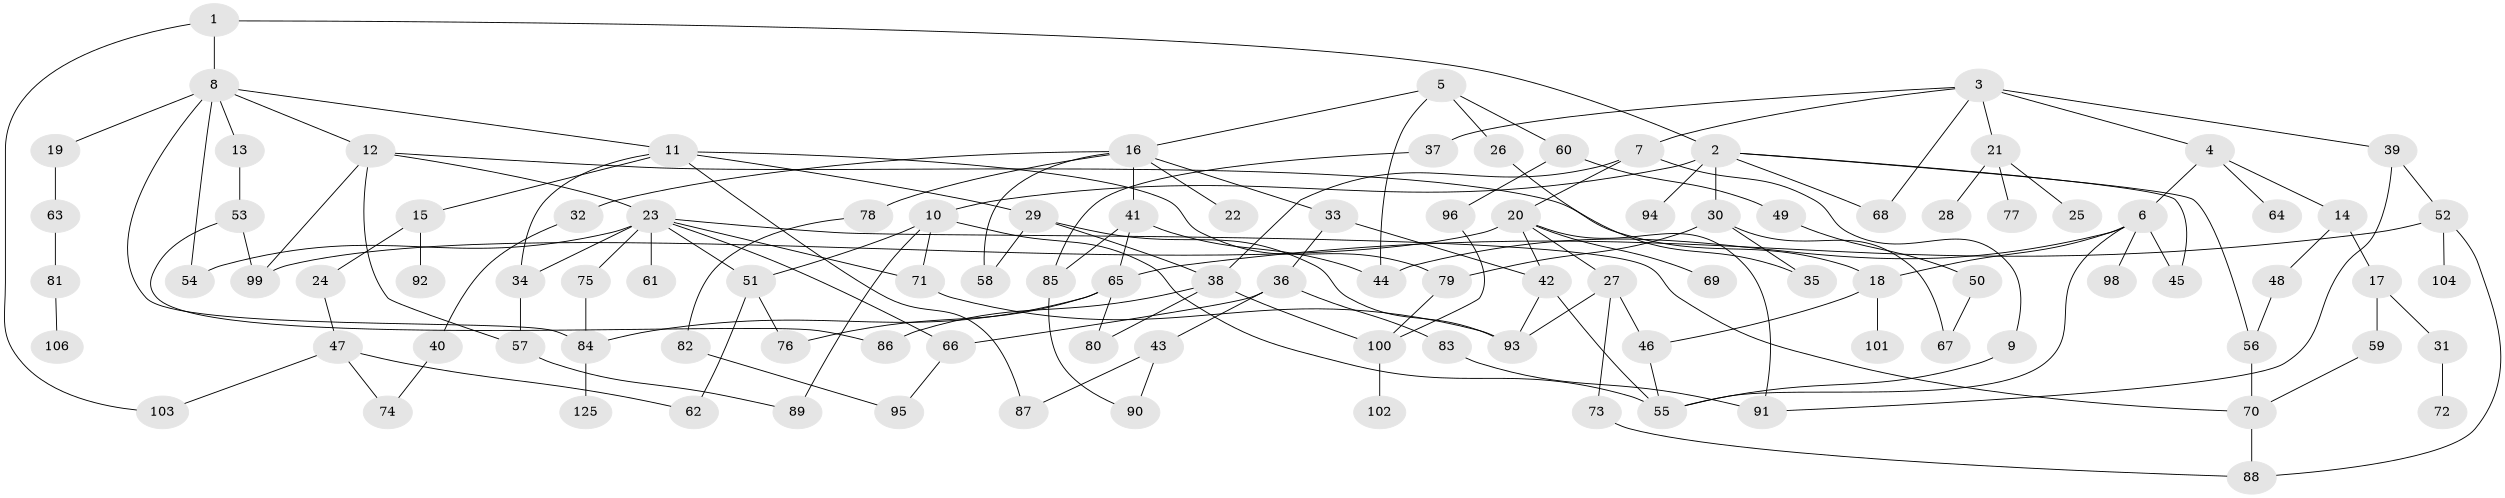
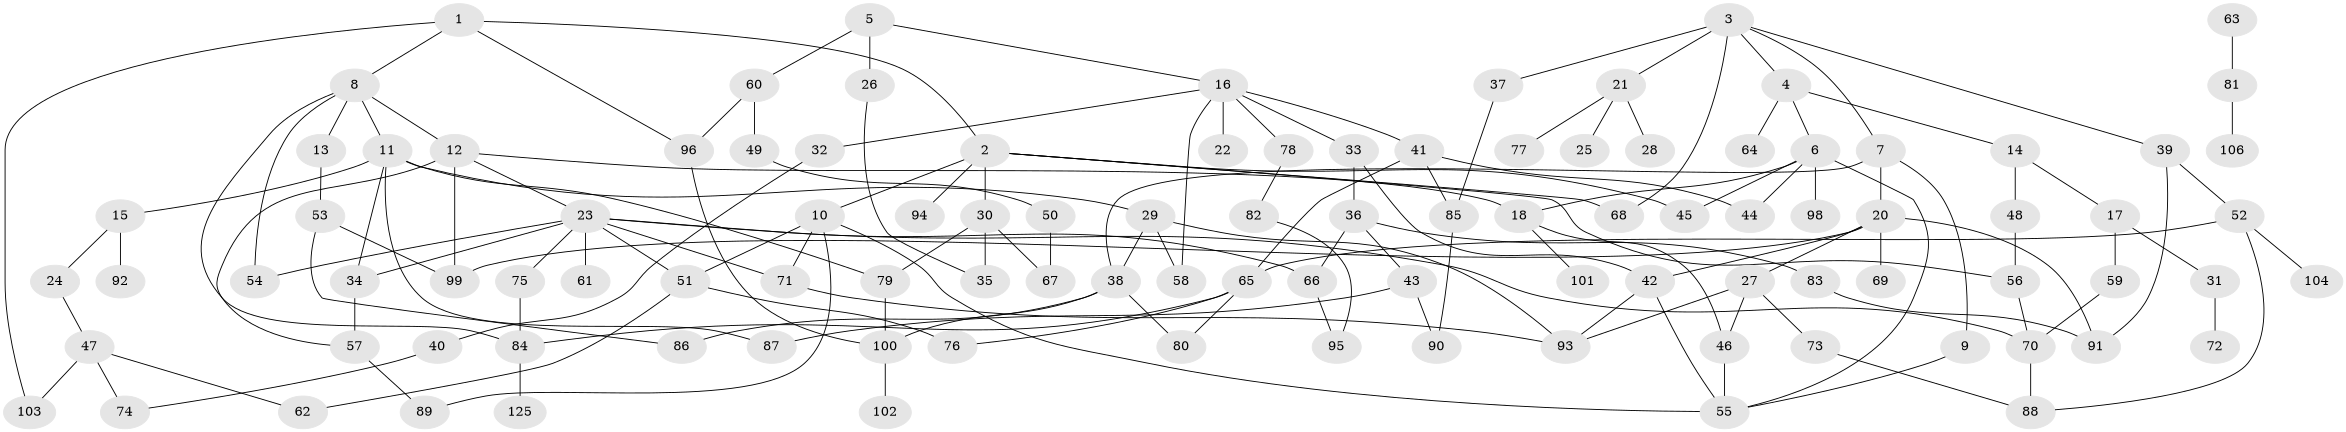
none -> (574, 85)
(55, 151) -> none
(1390, 168) -> none
